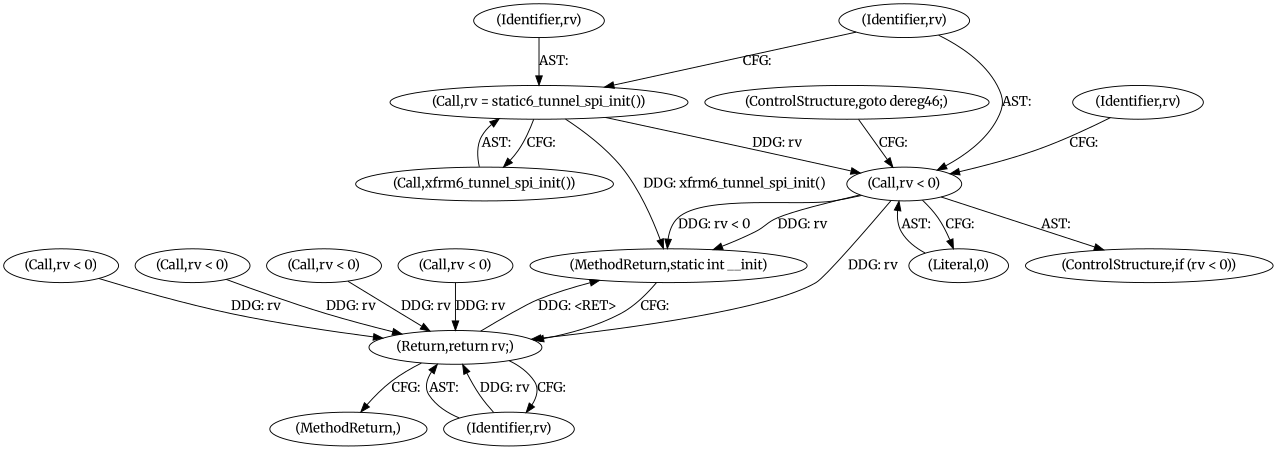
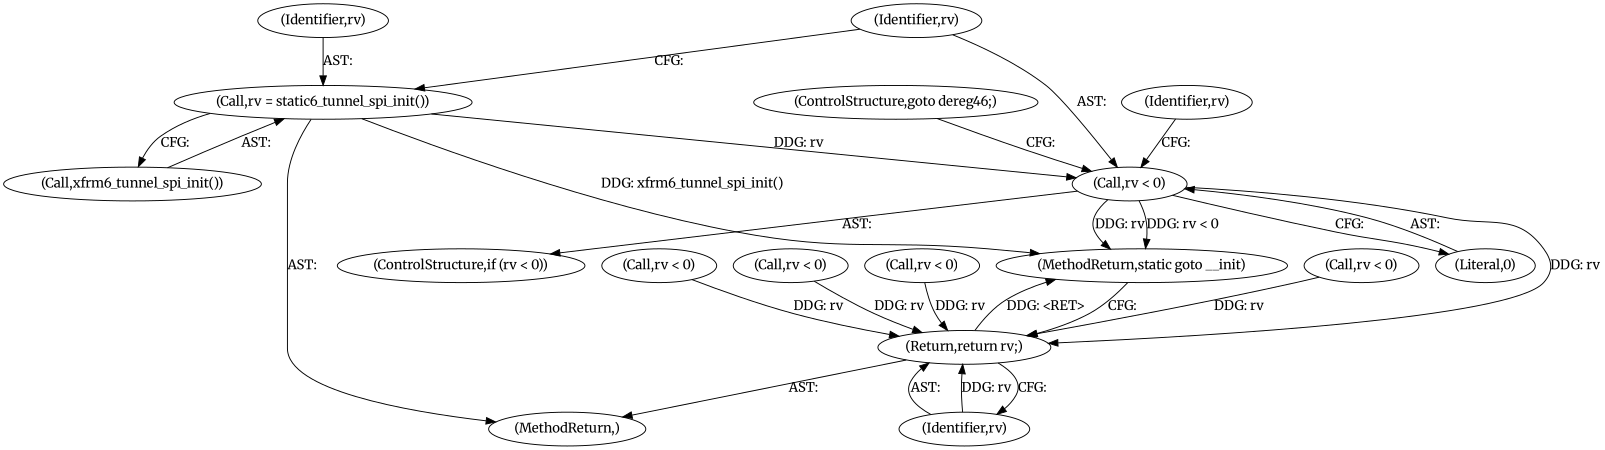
(669, 266) -> (1142, 266)
none -> (287, 342)
(408, 388) -> (805, 388)
